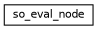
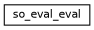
(49, 15) -> (47, 15)
